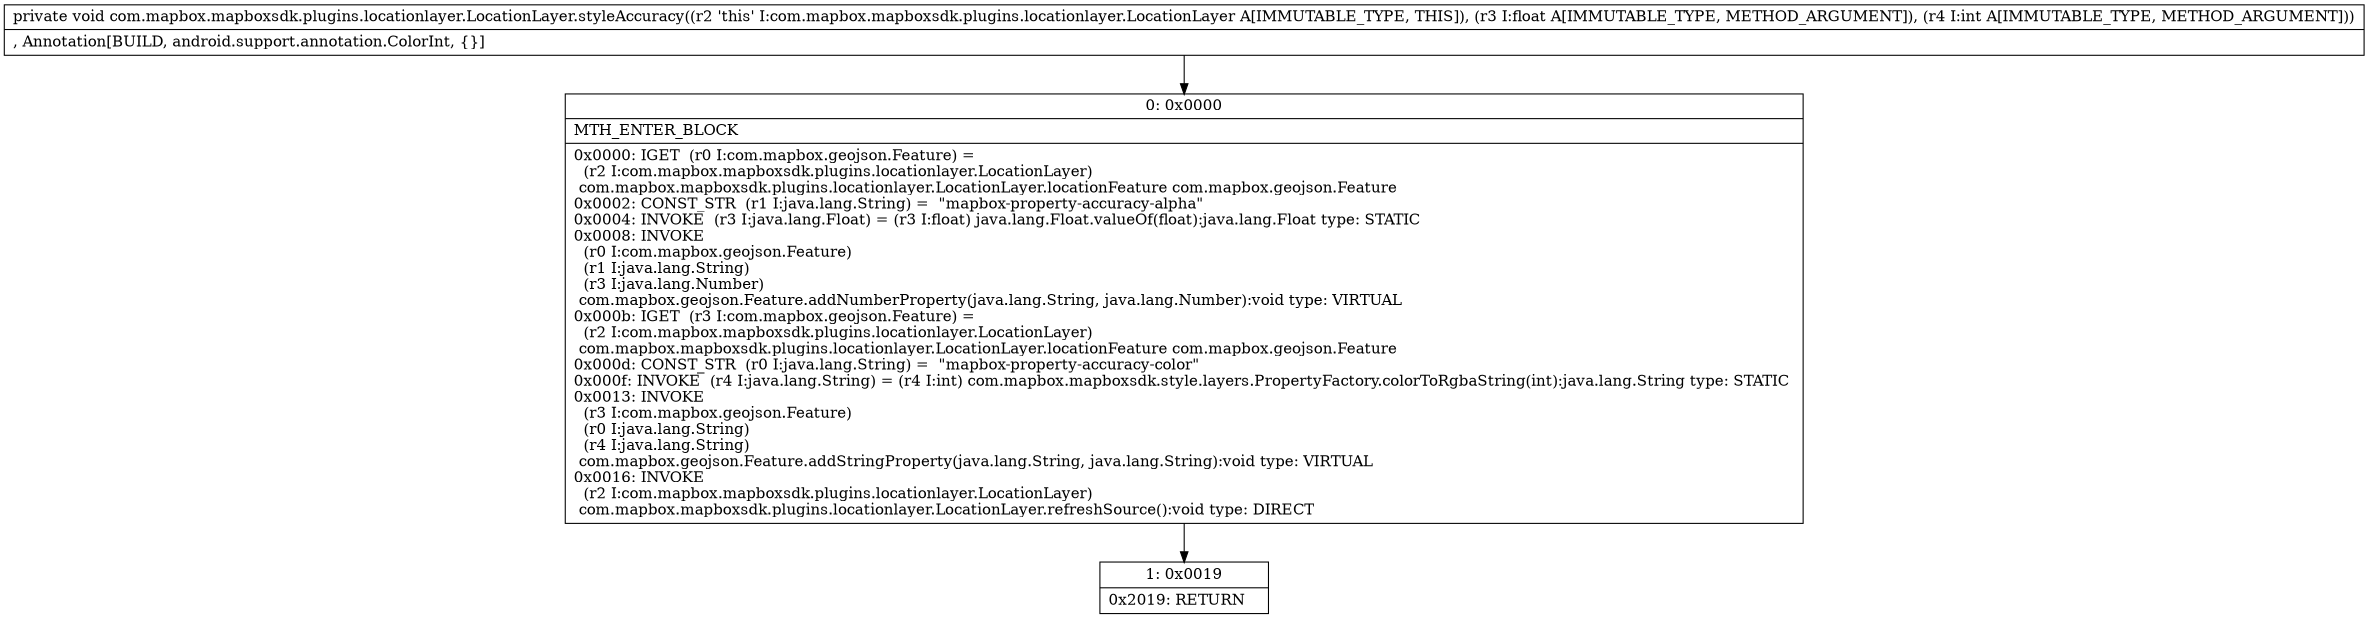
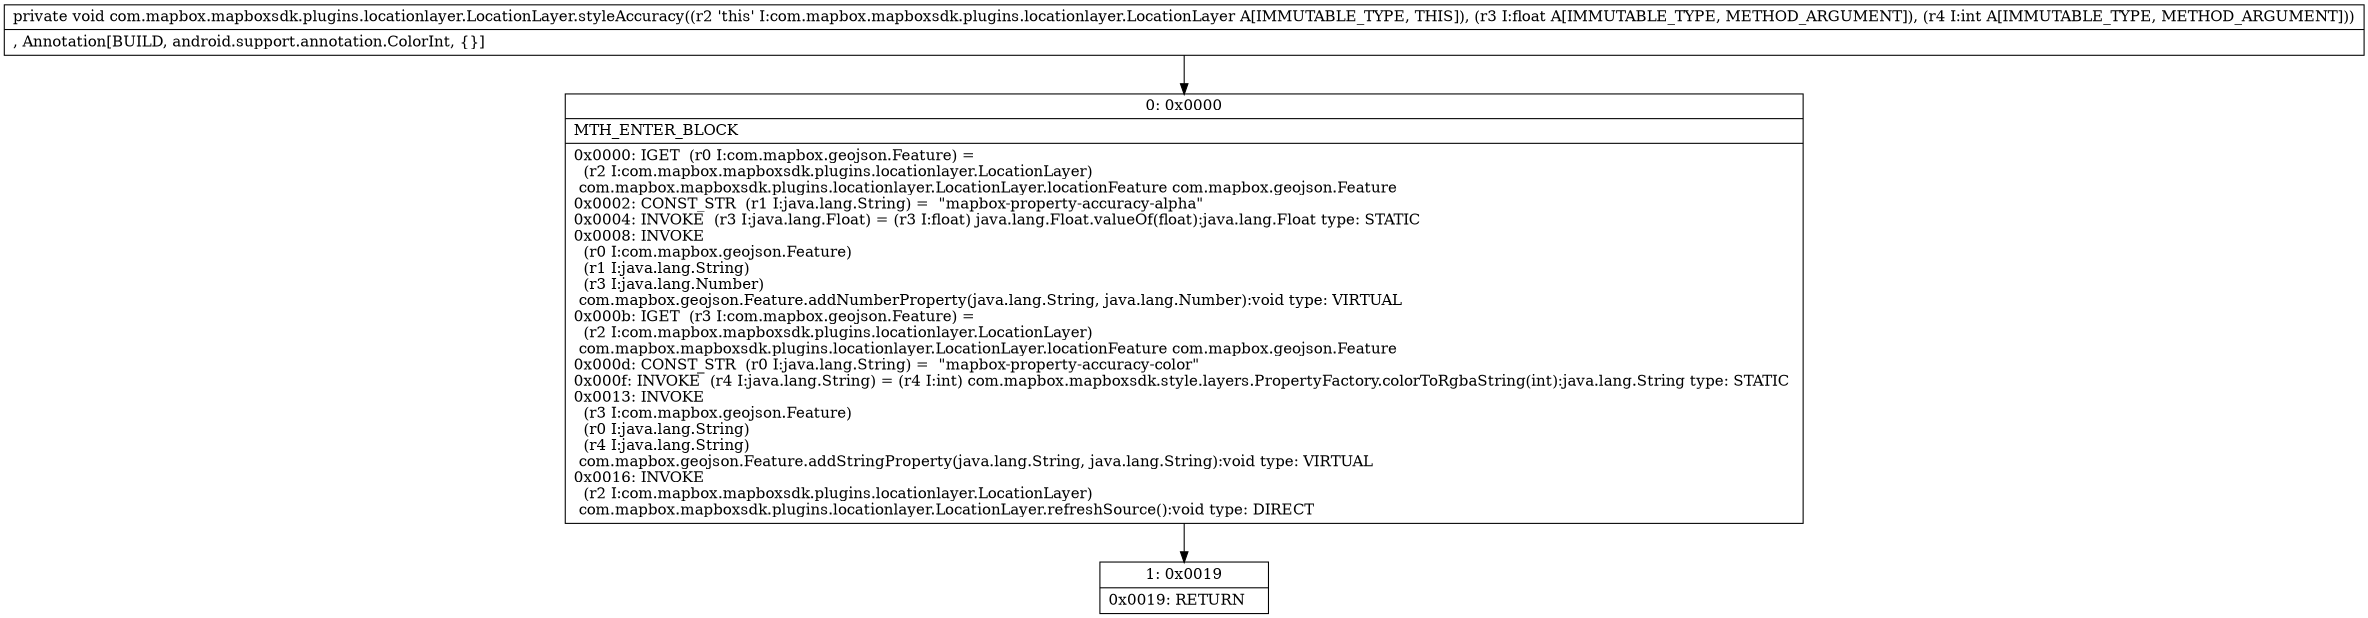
(1184, 600) -> (1184, 600)
